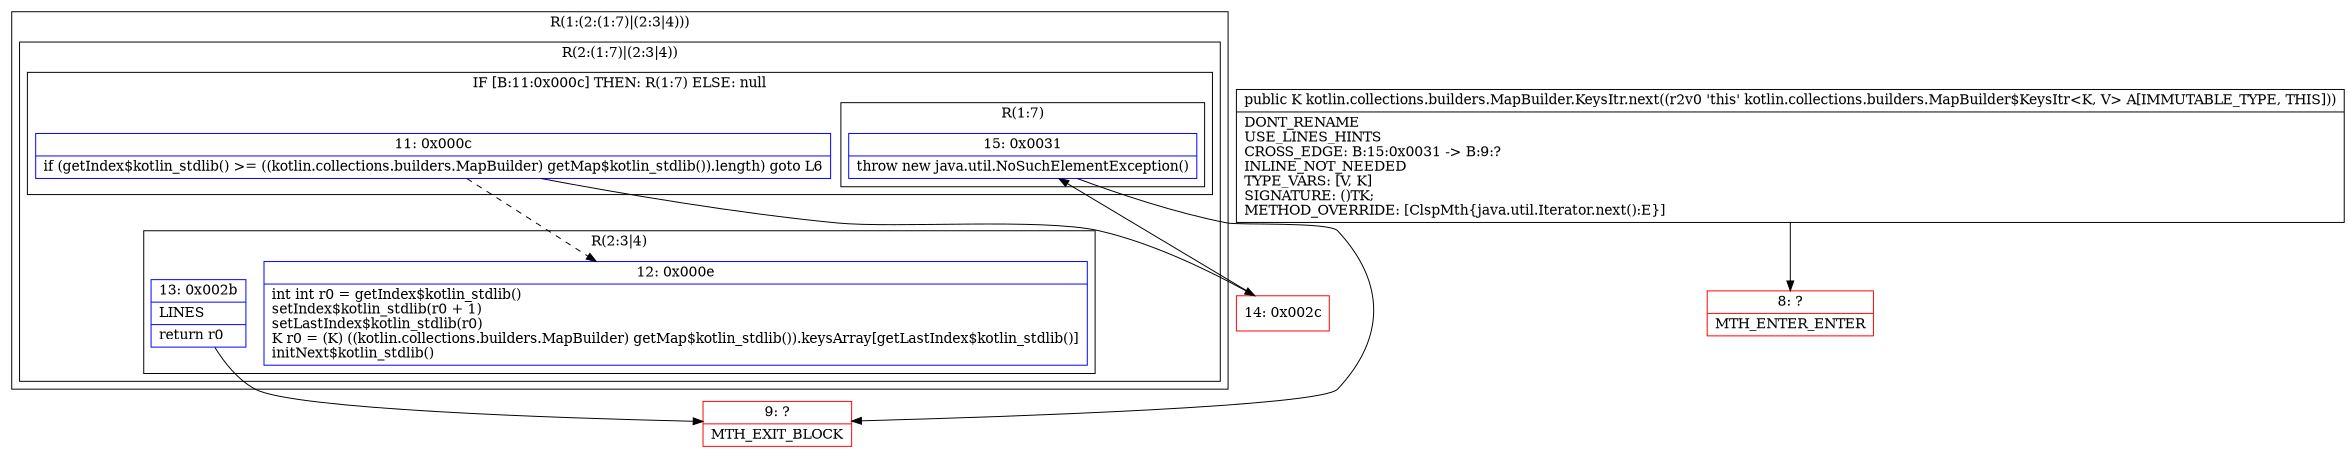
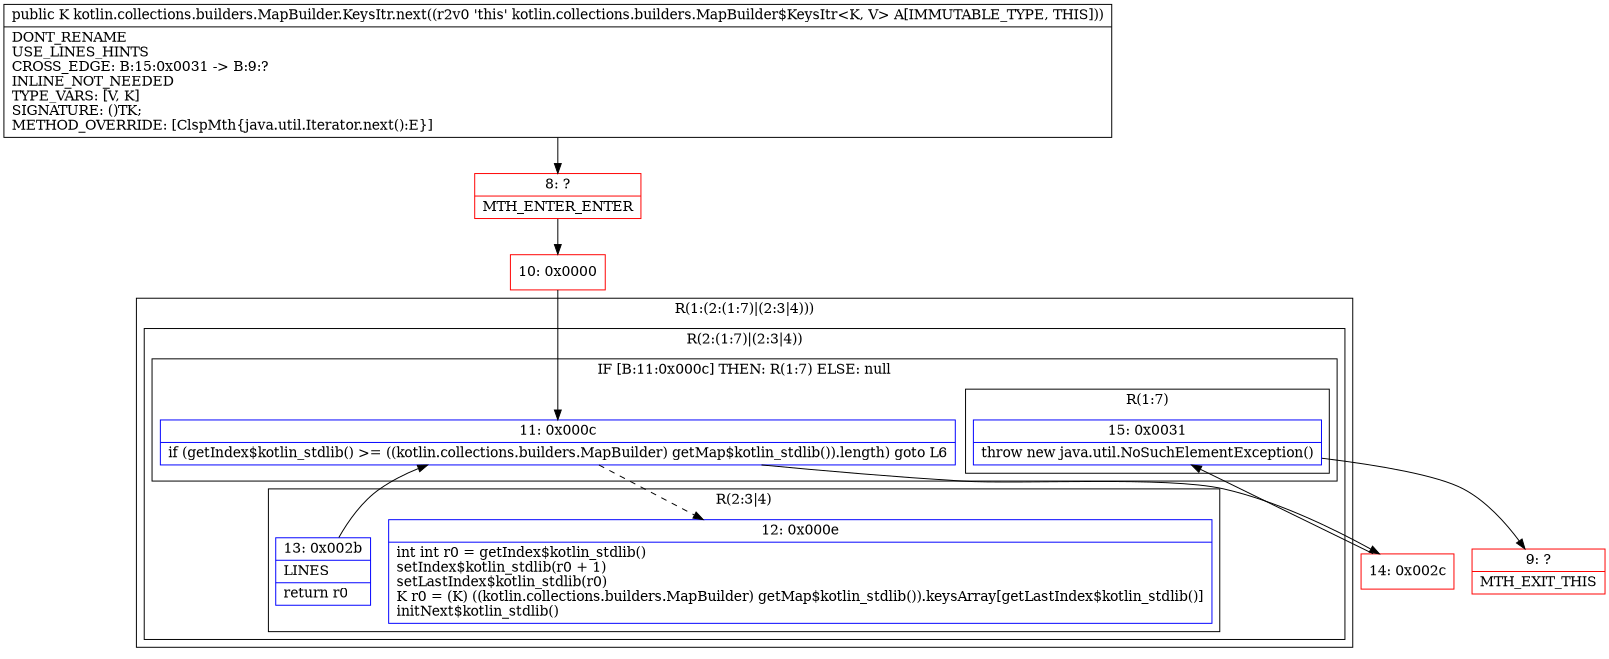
none -> (558, 272)
(444, 412) -> (372, 495)
(777, 435) -> (1539, 582)
